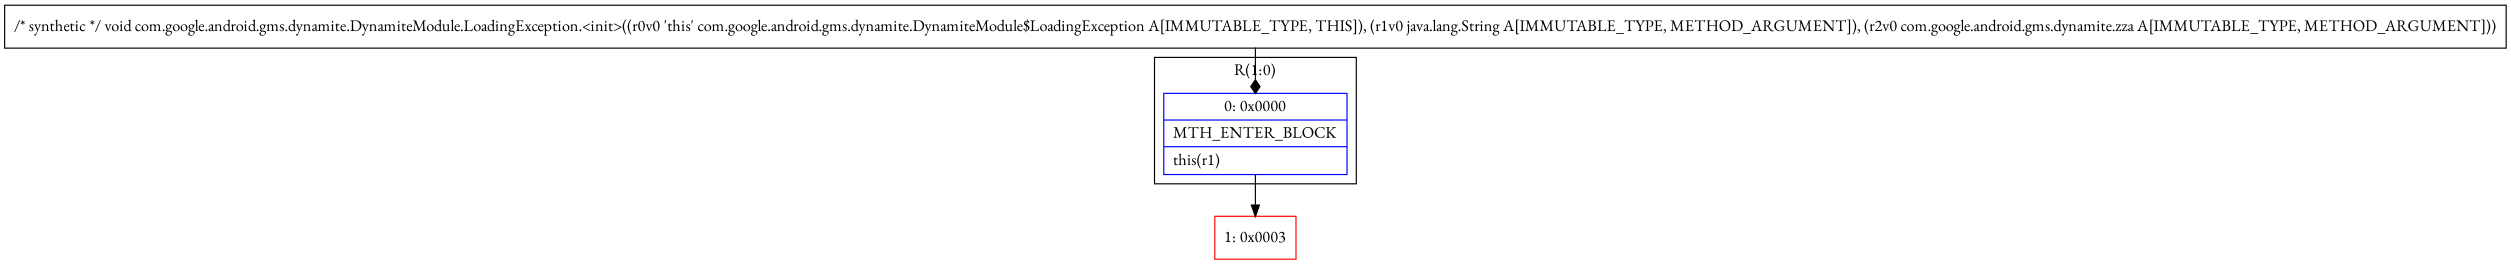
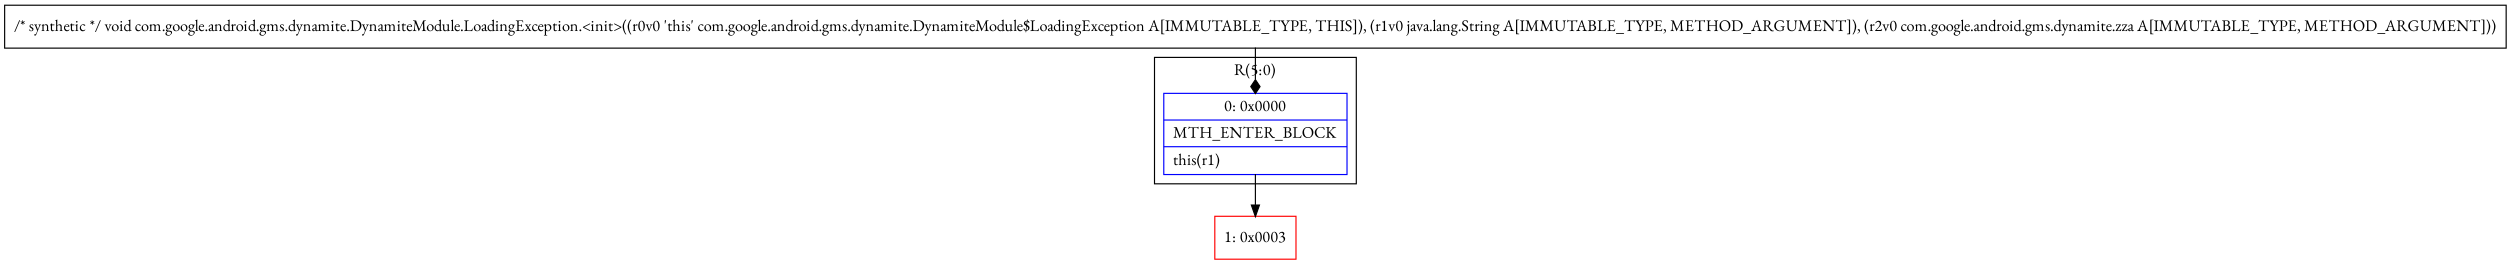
(1255, 71) -> (1255, 71)
